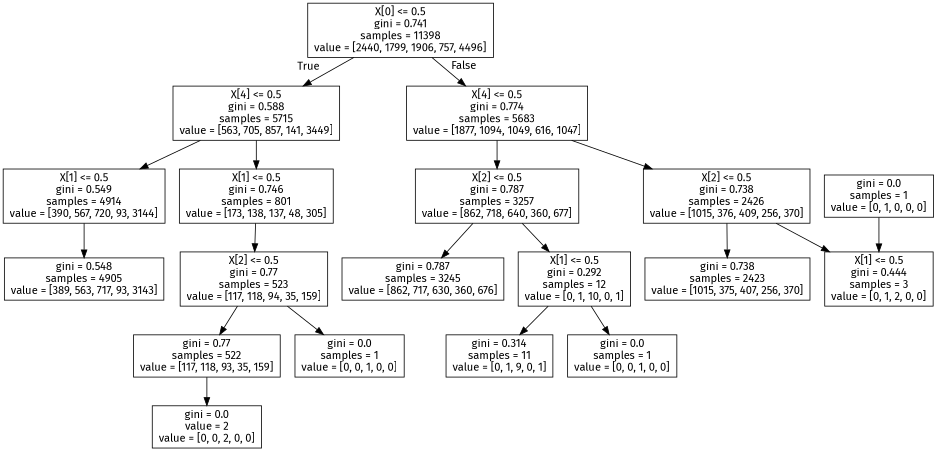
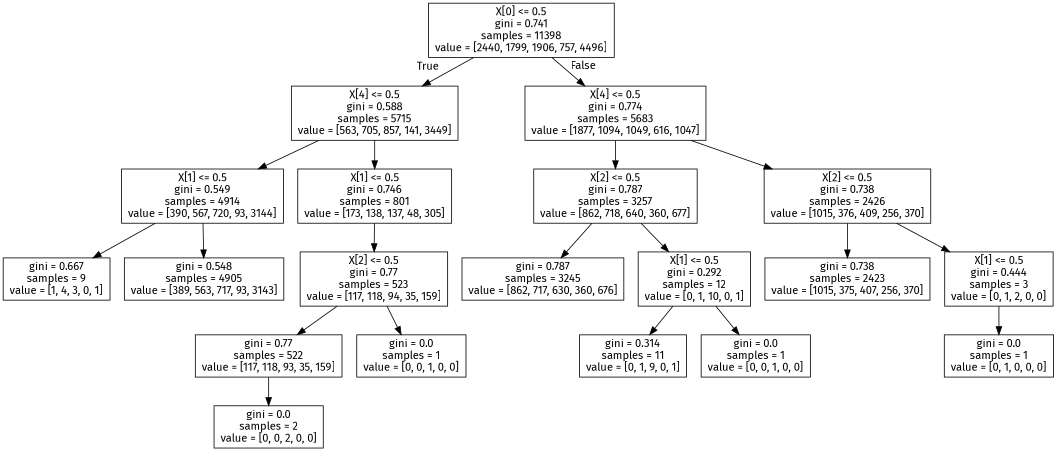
(879, 231) -> (999, 316)
none -> (57, 279)
(207, 427) -> (269, 427)
